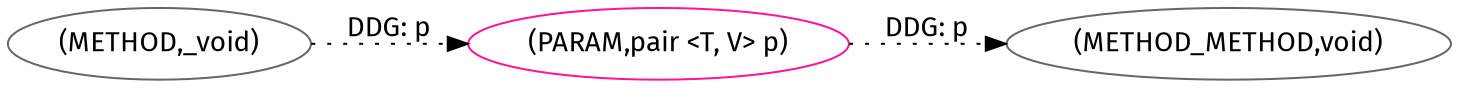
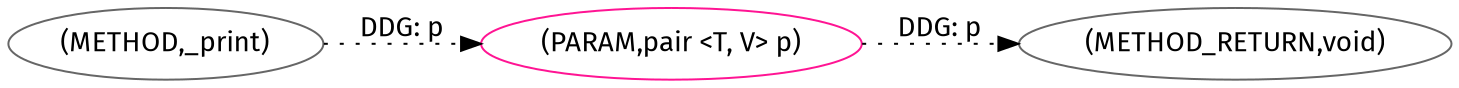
(159, 44) -> (166, 44)
(1229, 44) -> (1235, 44)
